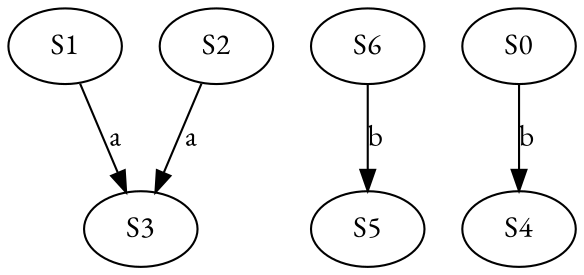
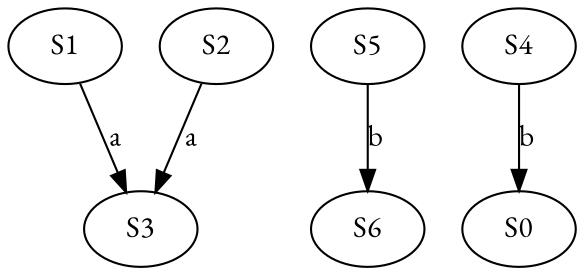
(368, 127) -> (368, 127)
(519, 127) -> (519, 127)
